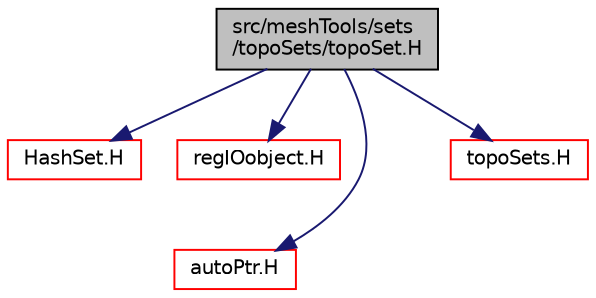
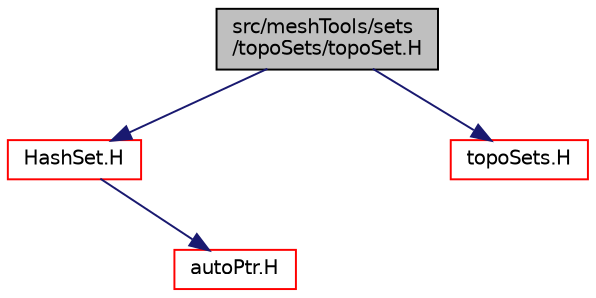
(259, 160) -> none
(363, 168) -> (146, 209)
